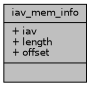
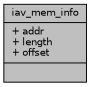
(25, 32) -> (28, 32)
